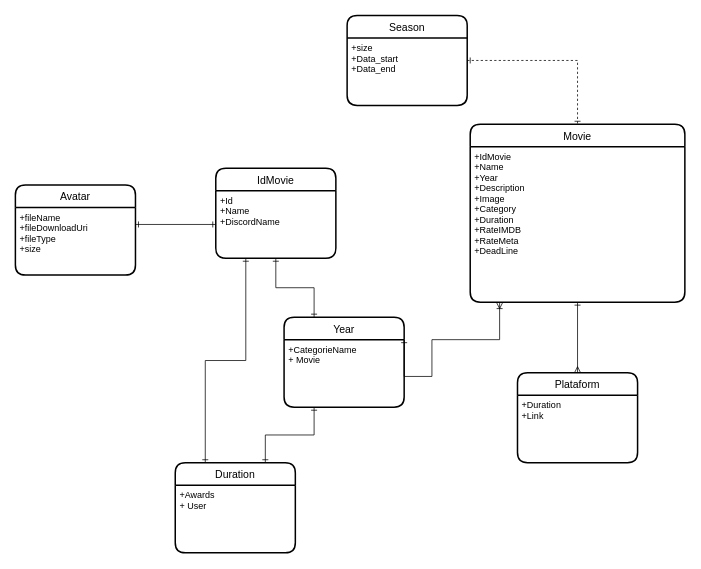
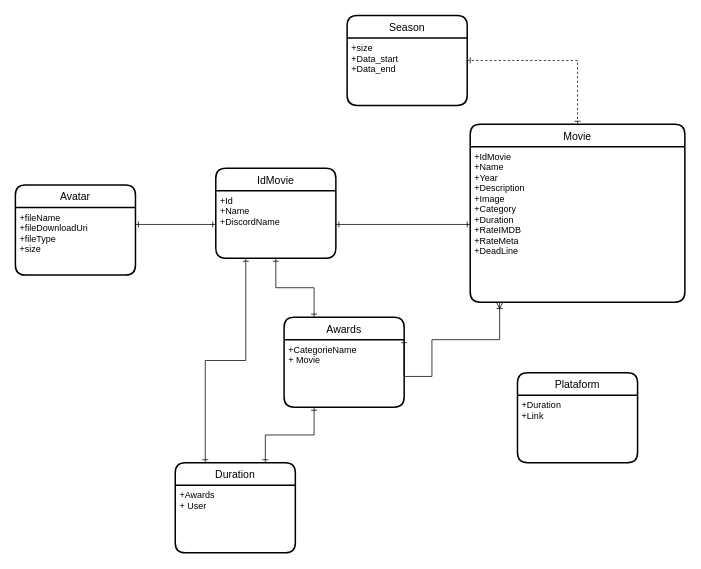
none -> (402, 224)
(344, 329) -> (344, 329)
(577, 338) -> none
